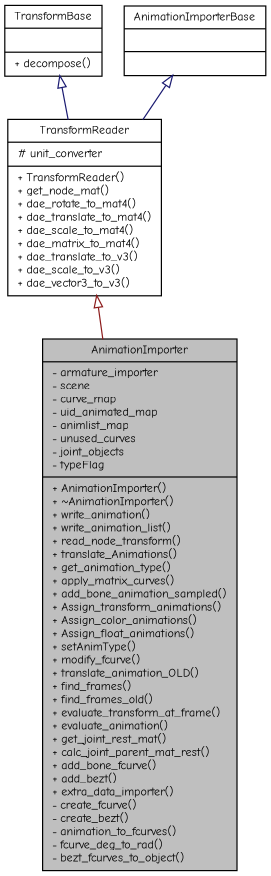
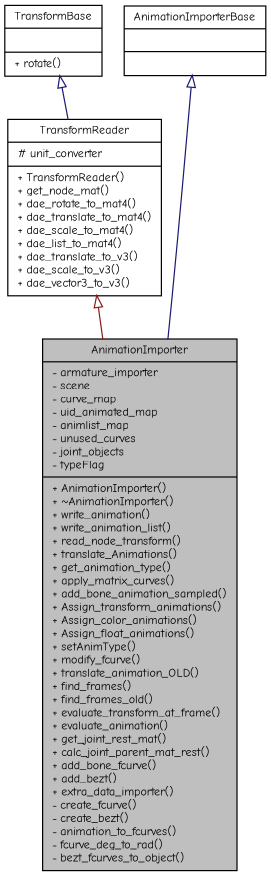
(53, 64) -> (38, 64)
(154, 103) -> (180, 214)
(79, 244) -> (70, 244)
